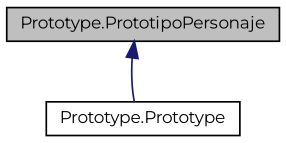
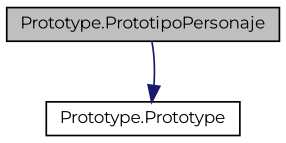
(132, 80) -> (154, 63)
